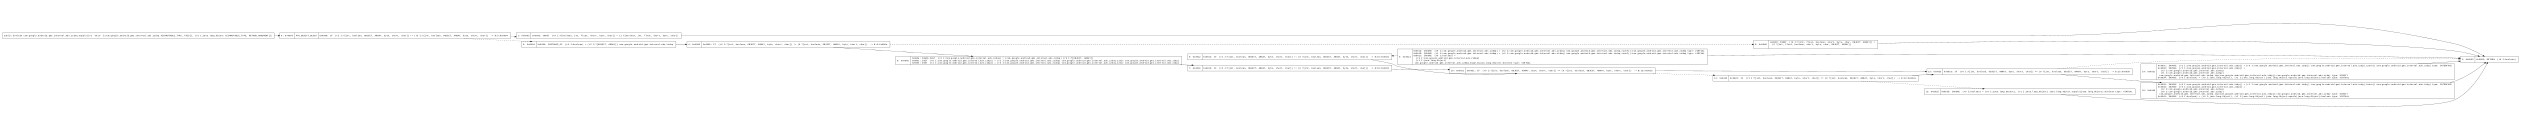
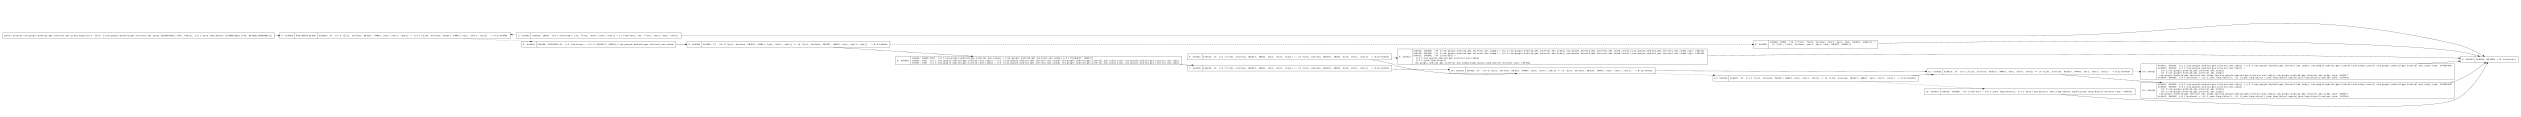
(306, 36) -> (306, 36)
(513, 37) -> (514, 35)
(1396, 56) -> (1394, 58)
(2258, 59) -> (2136, 72)
